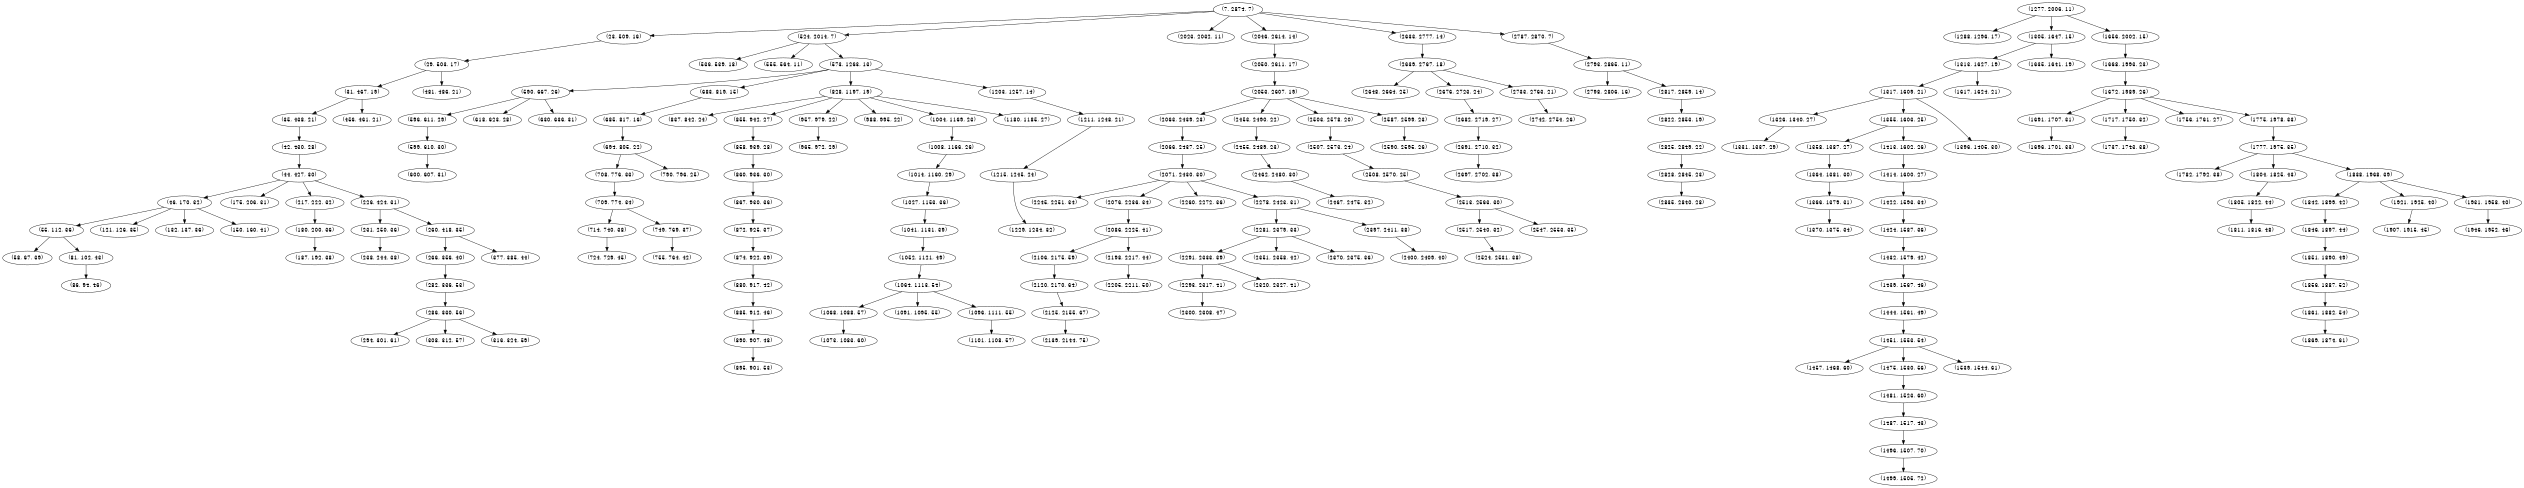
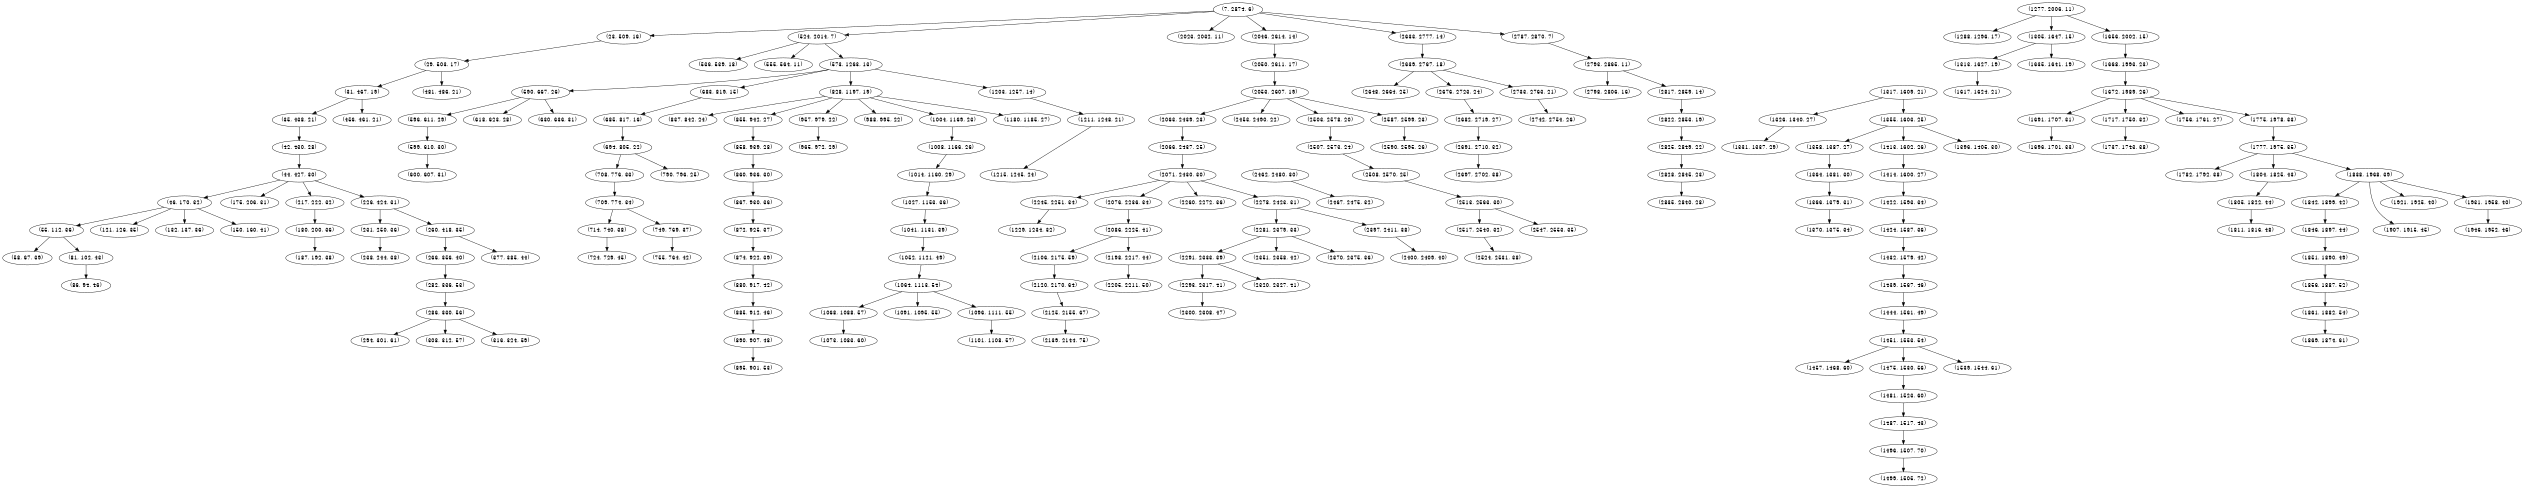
(1238, 10) -> (1238, 10)
(1942, 78) -> none
(1944, 116) -> (1939, 133)
none -> (1681, 132)
(1256, 148) -> none
(1015, 202) -> (1044, 215)
(2411, 215) -> (2374, 205)
